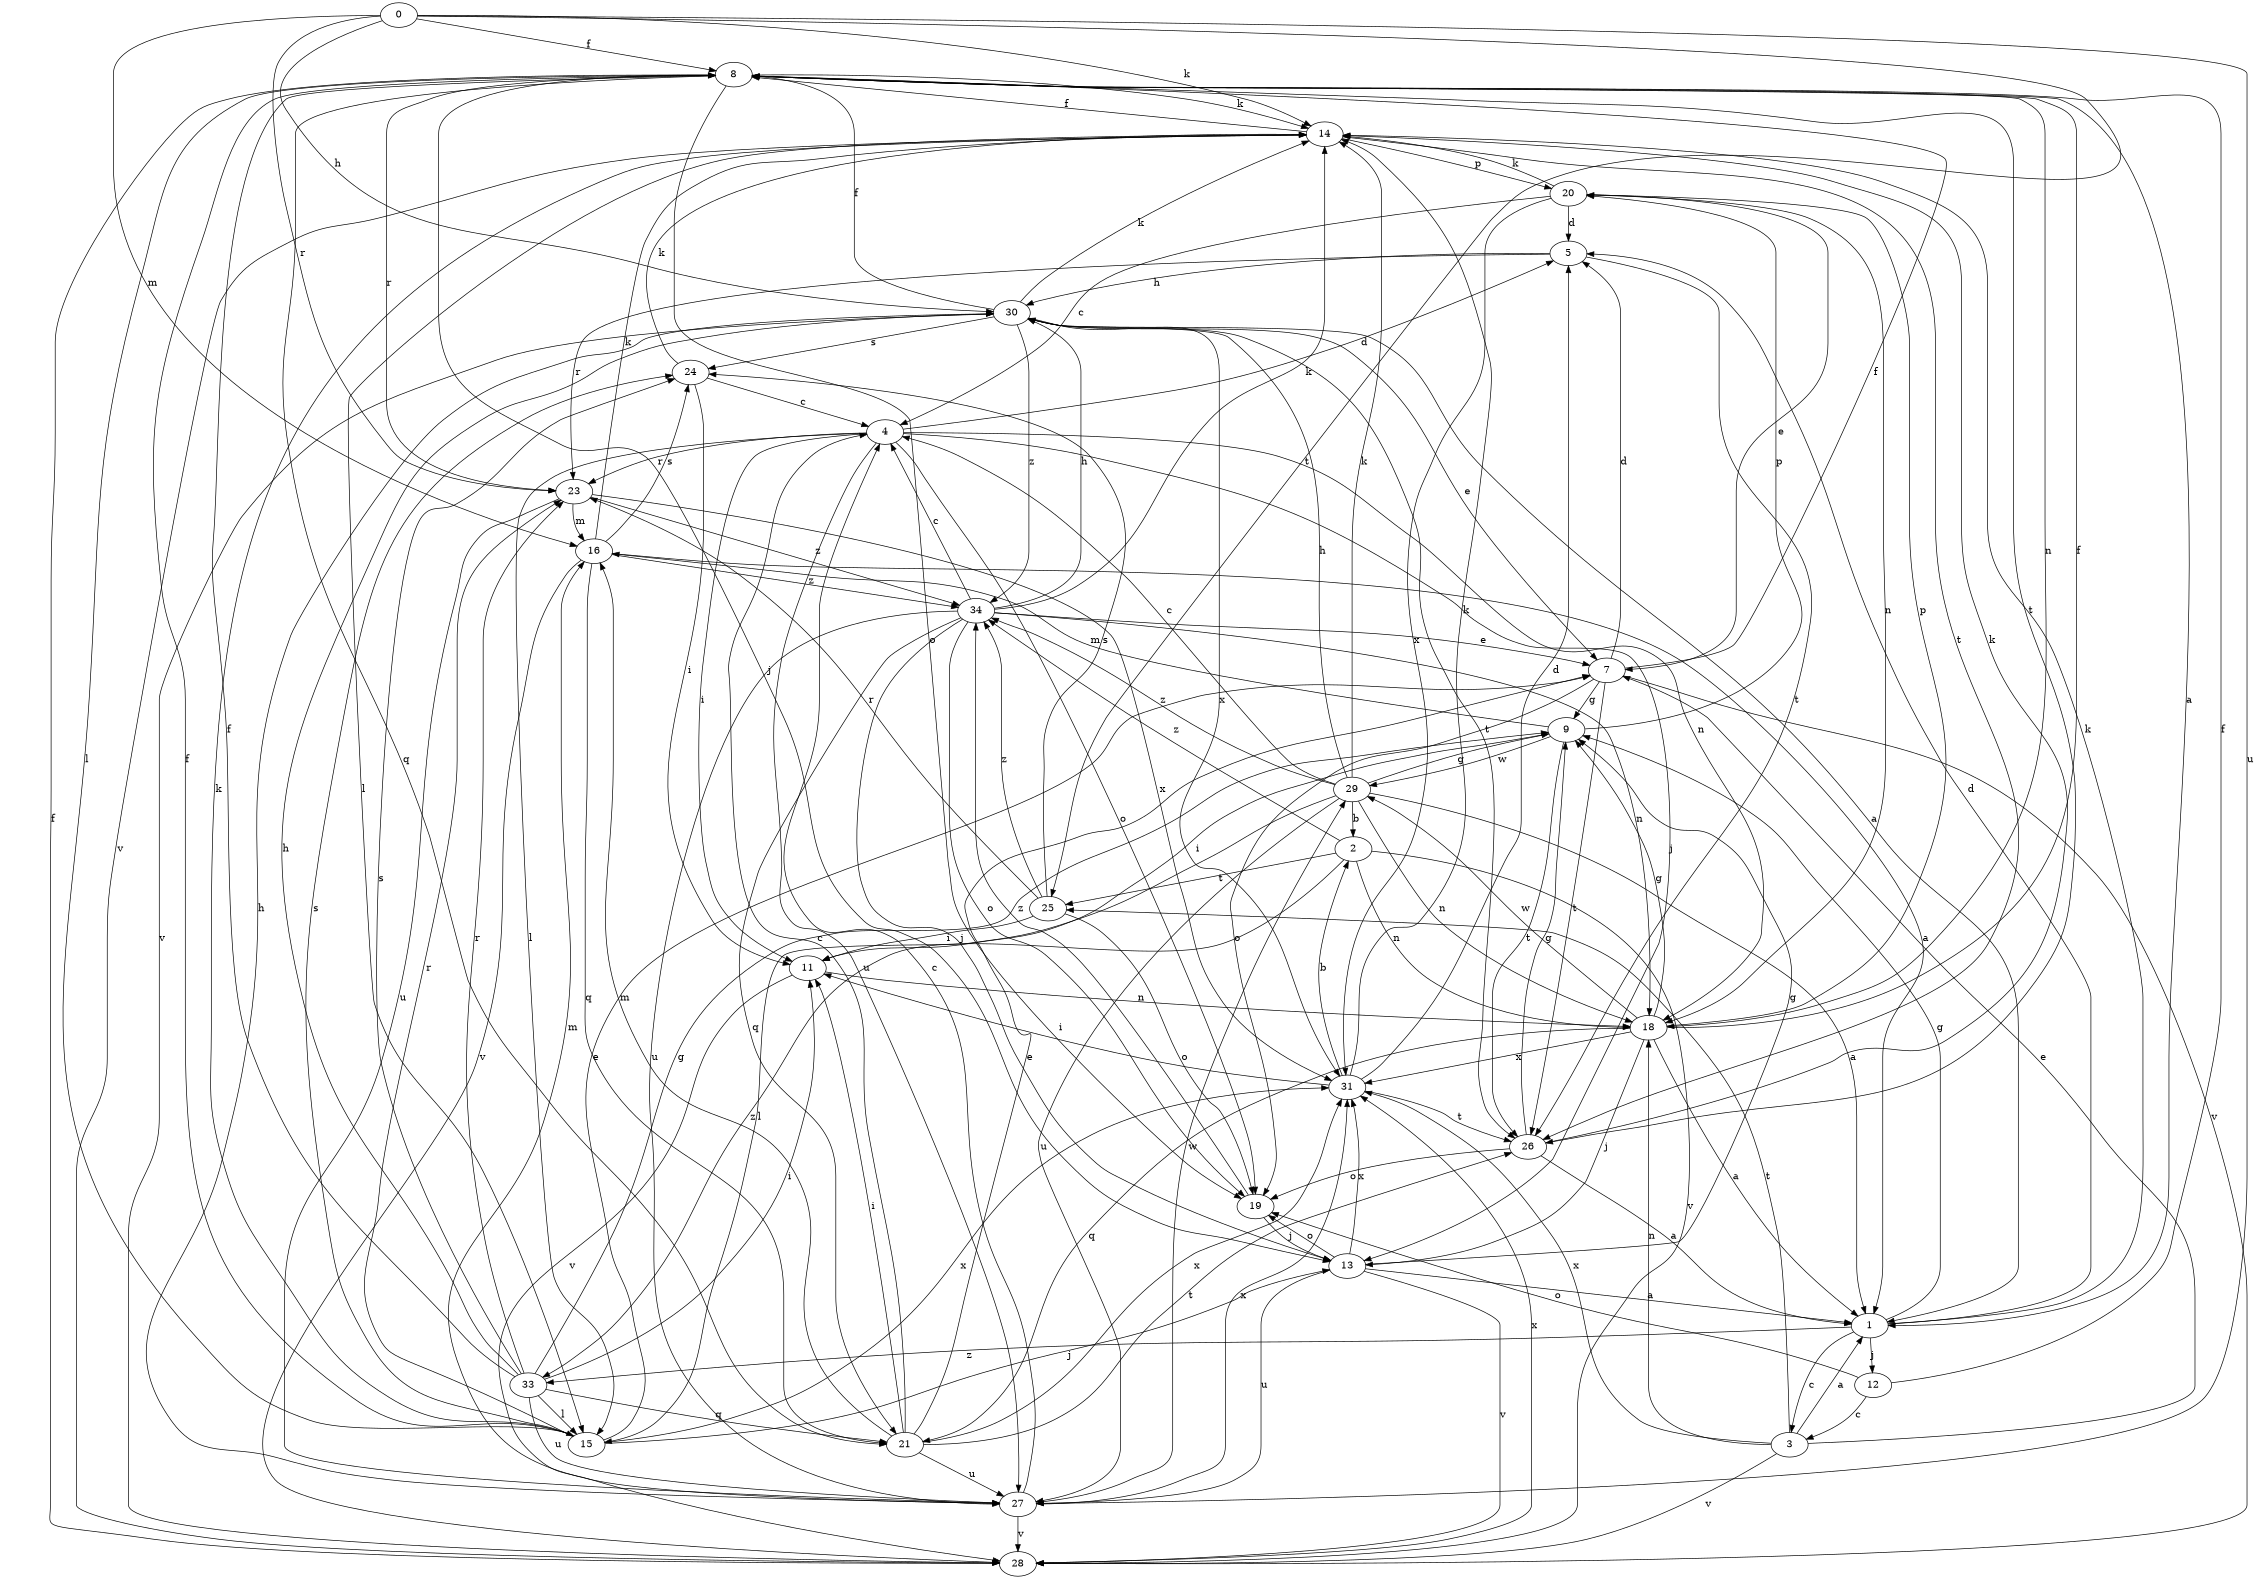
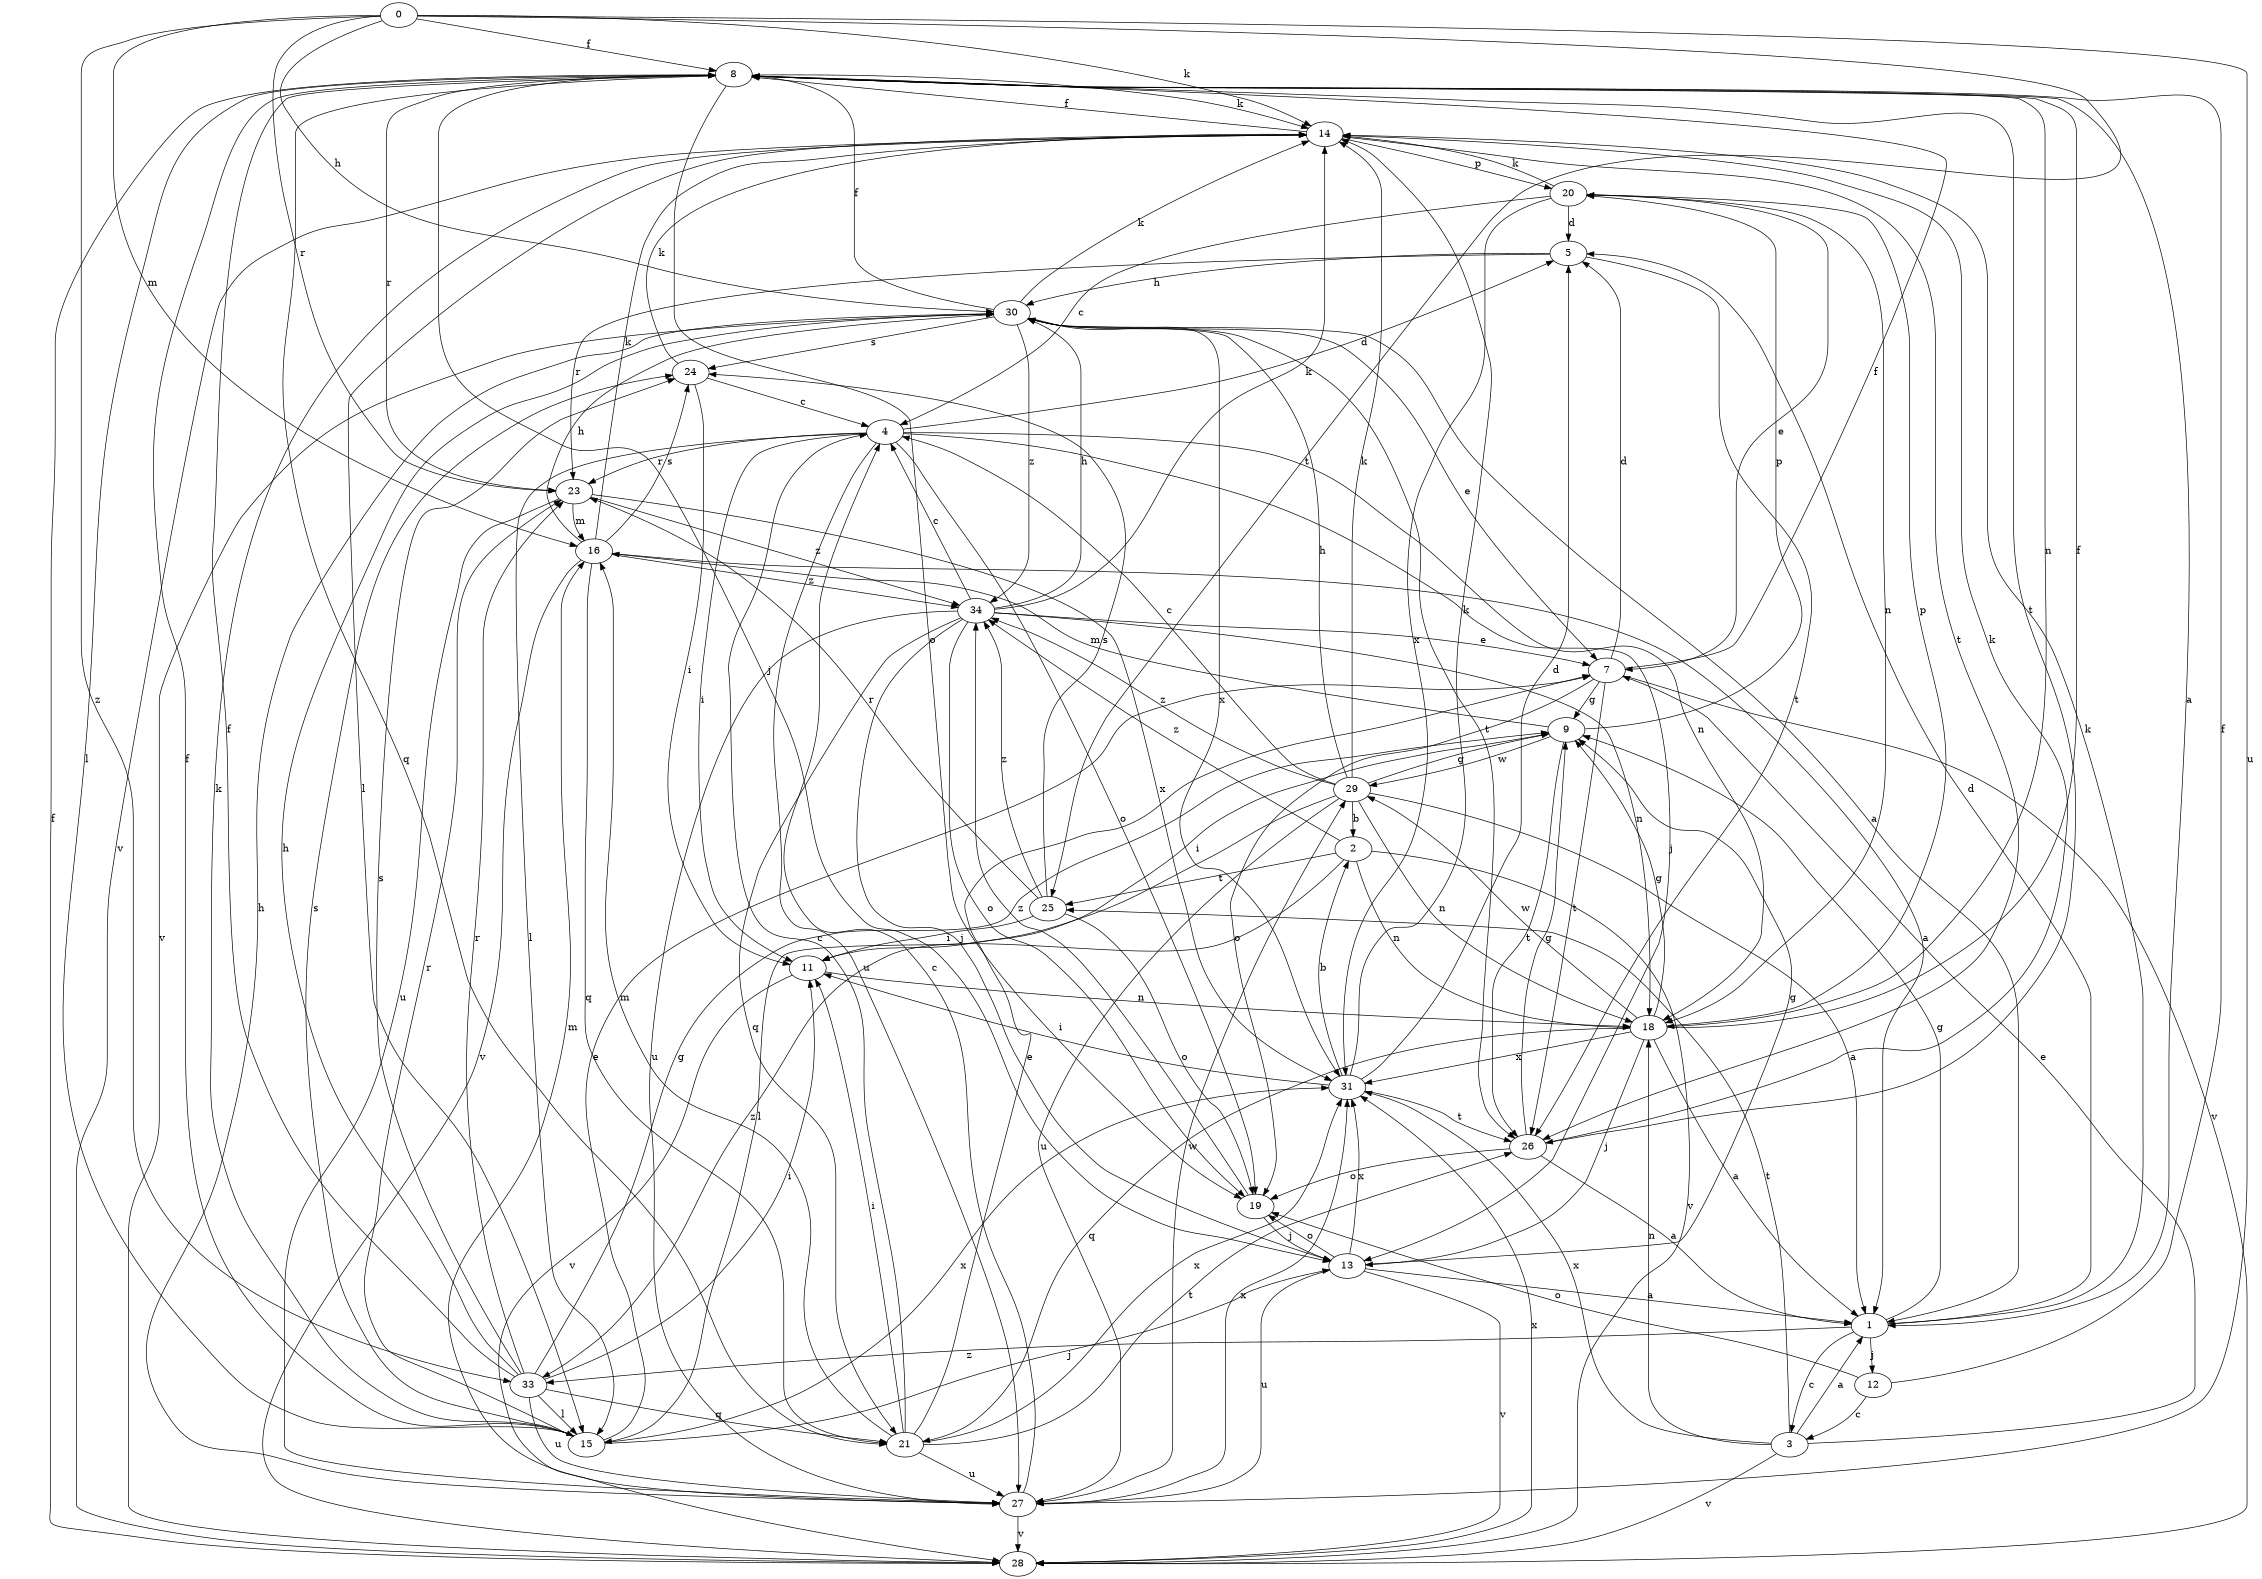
none -> (688, 352)
none -> (81, 640)
